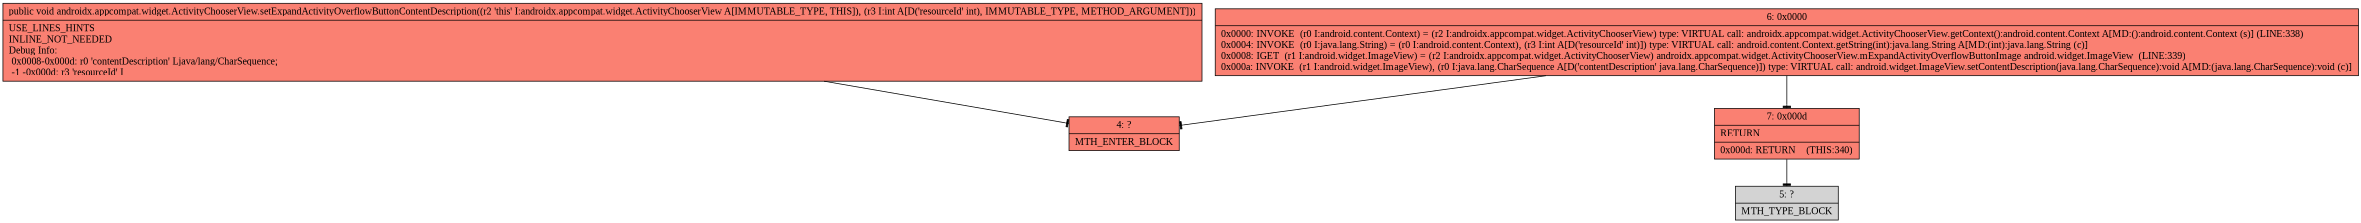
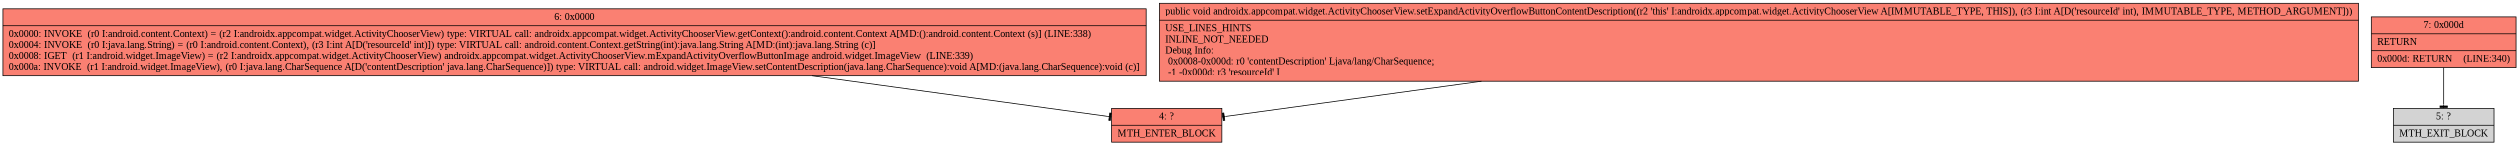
(1787, 90) -> none
(1787, 150) -> (2444, 59)
(1787, 211) -> (2444, 133)
